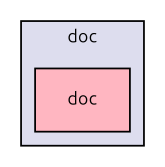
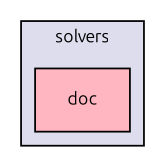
(83, 38) -> (83, 38)
